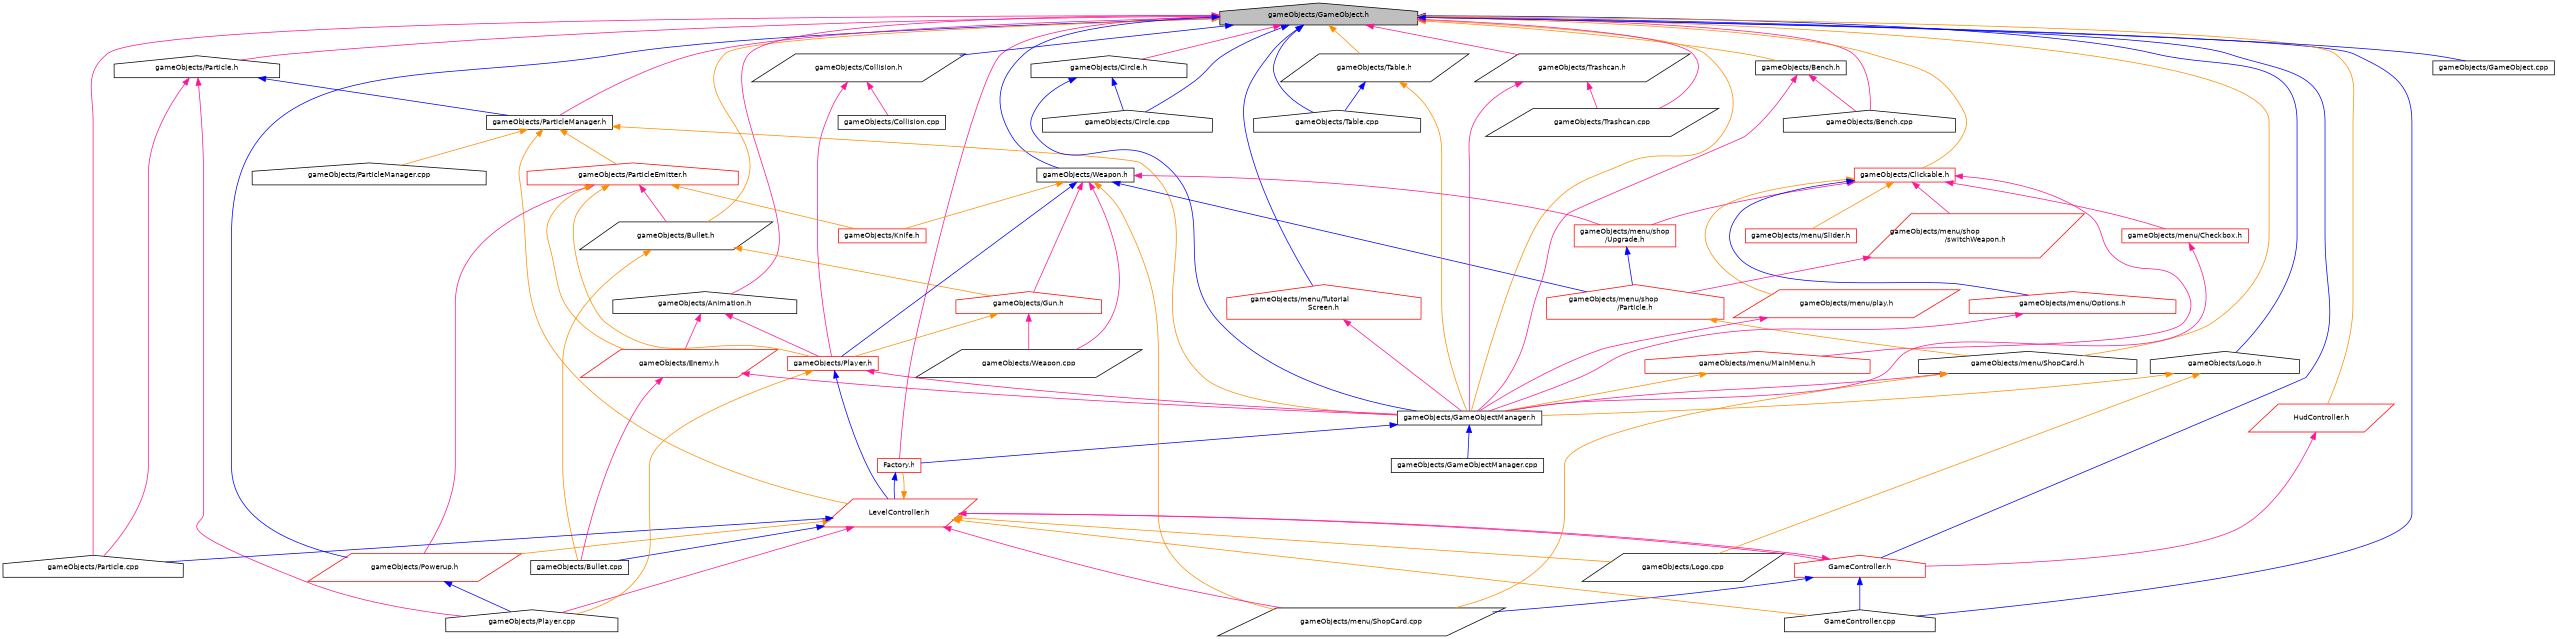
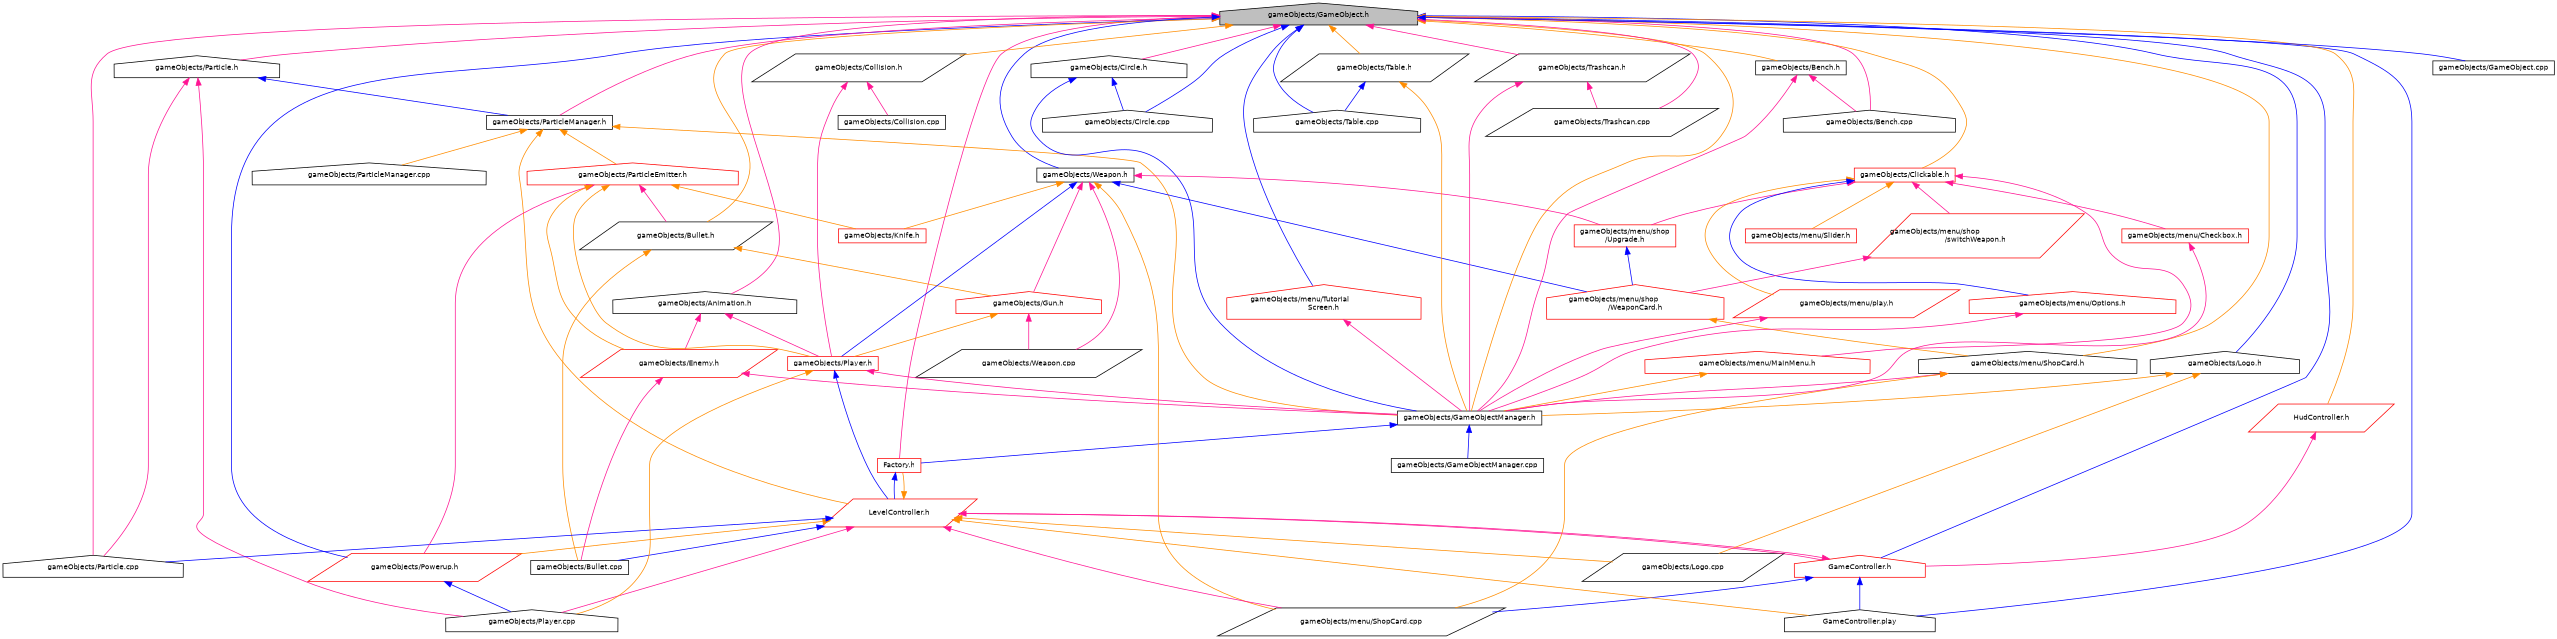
(1092, 40) -> (1092, 40)
(1635, 304) -> (1635, 304)
(1860, 622) -> (1860, 622)
